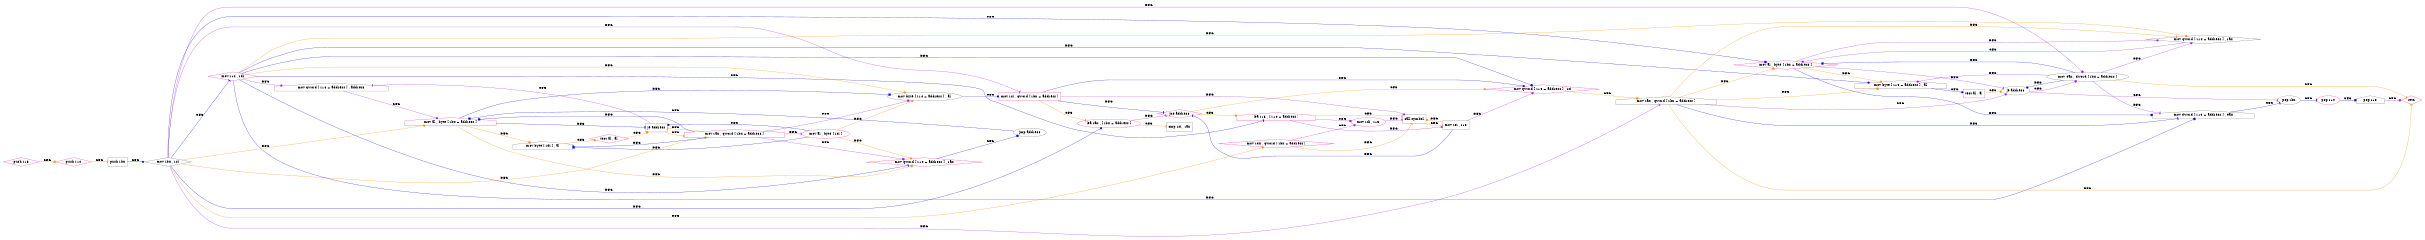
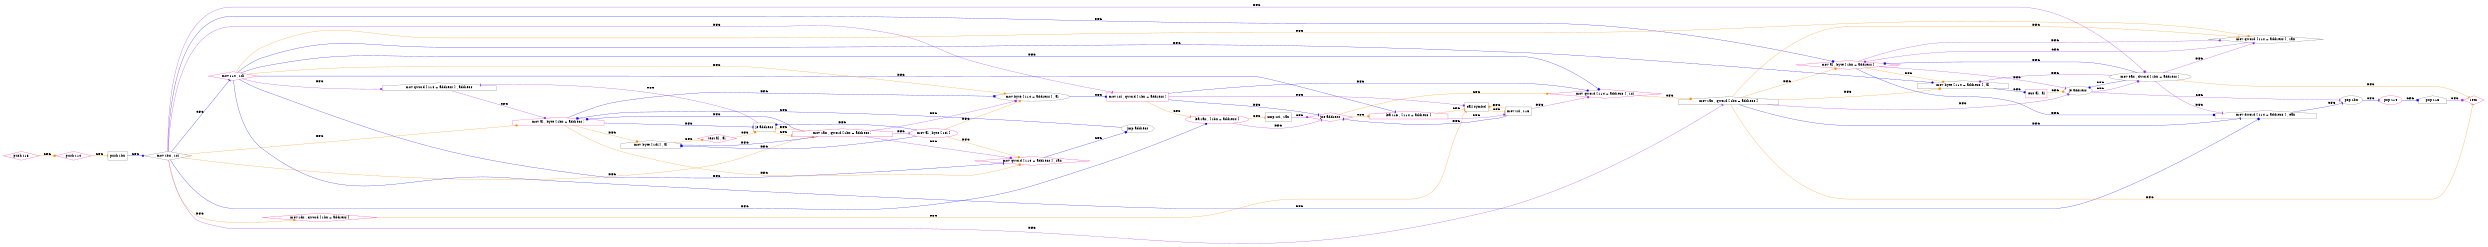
none -> (1299, 117)
(1368, 122) -> none
